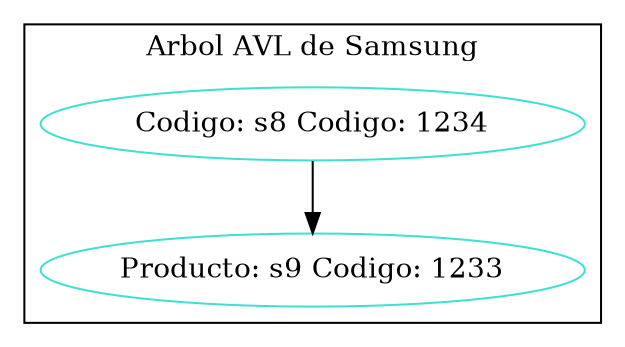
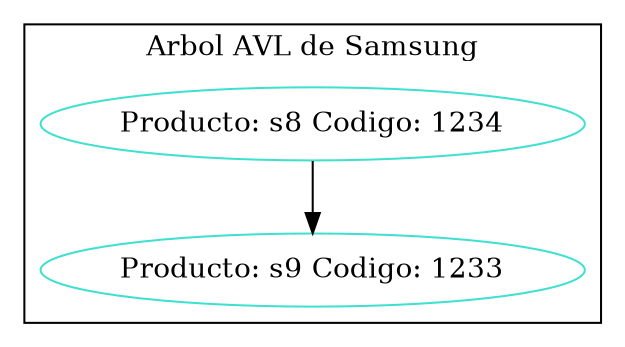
(313, 124) -> (313, 124)
